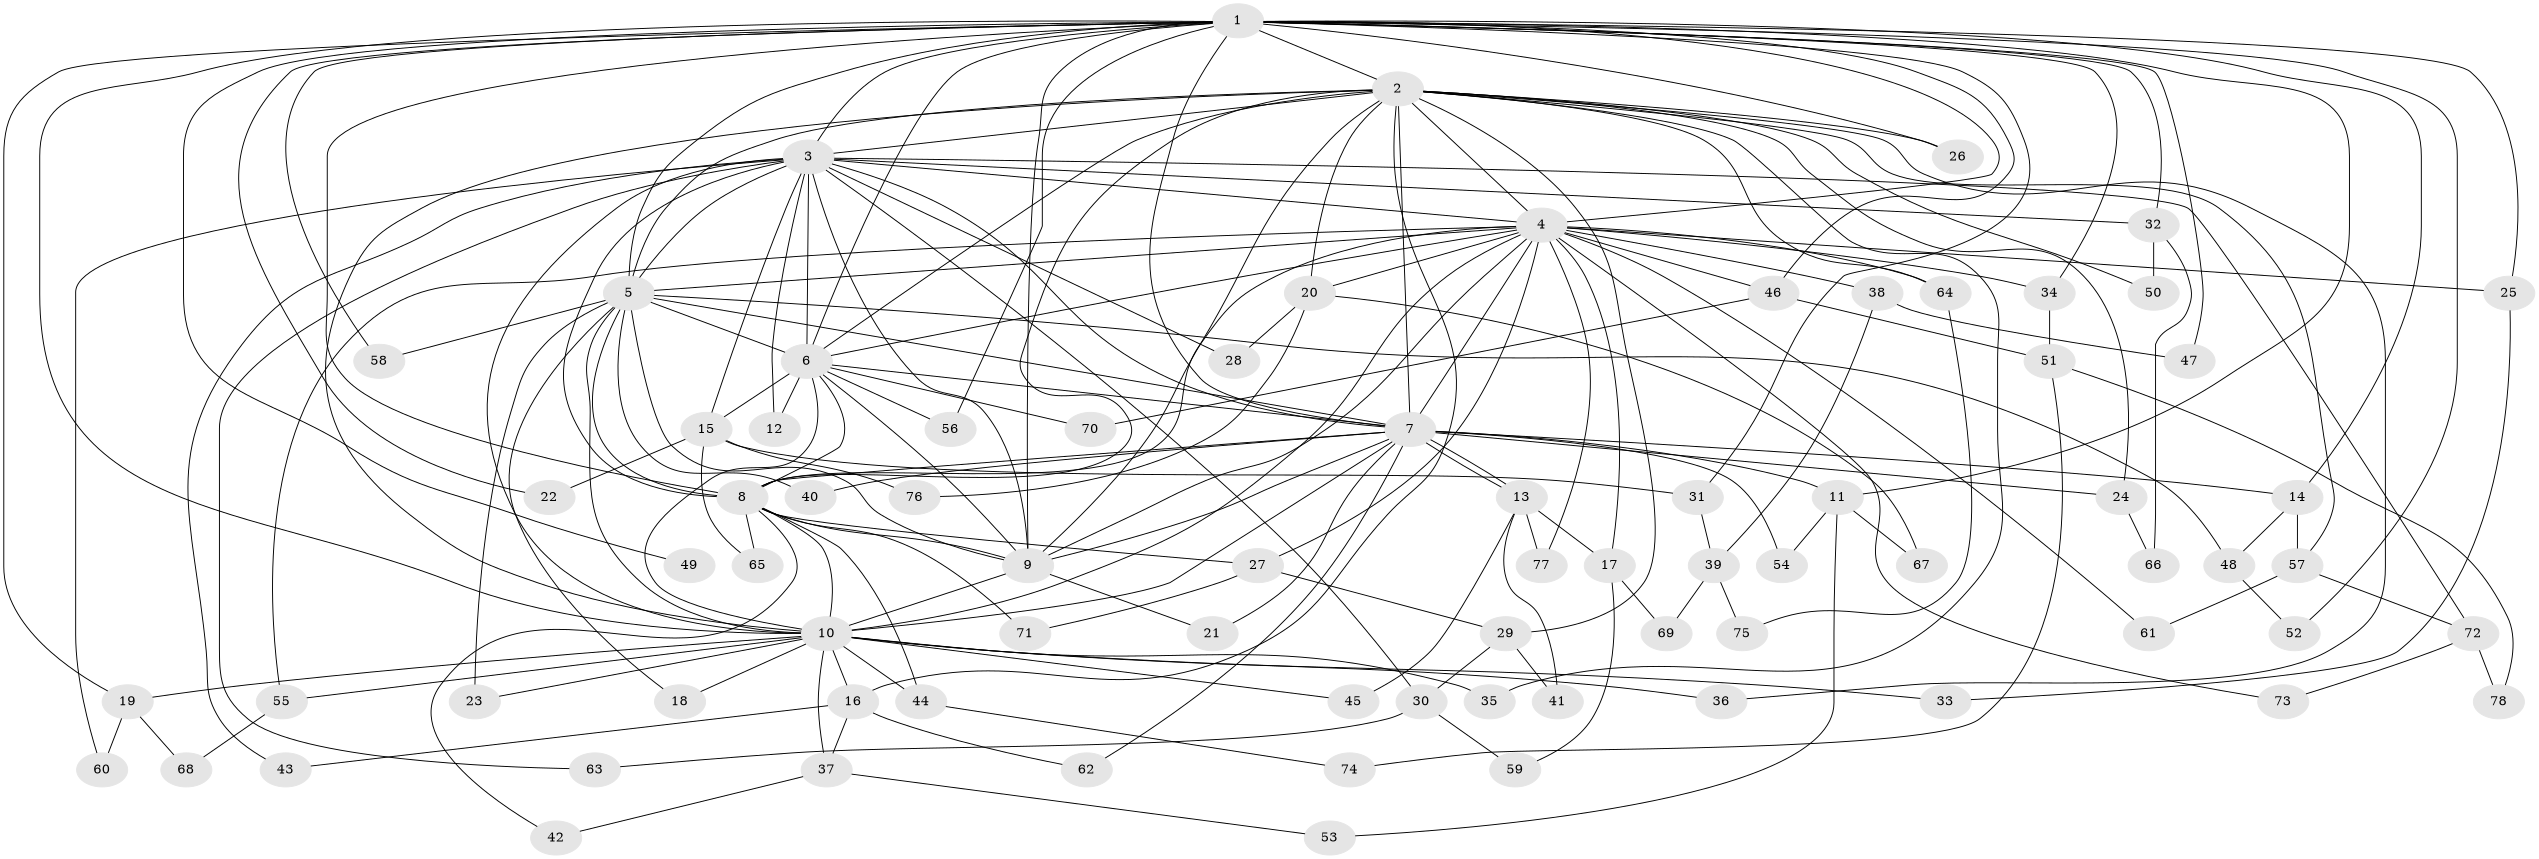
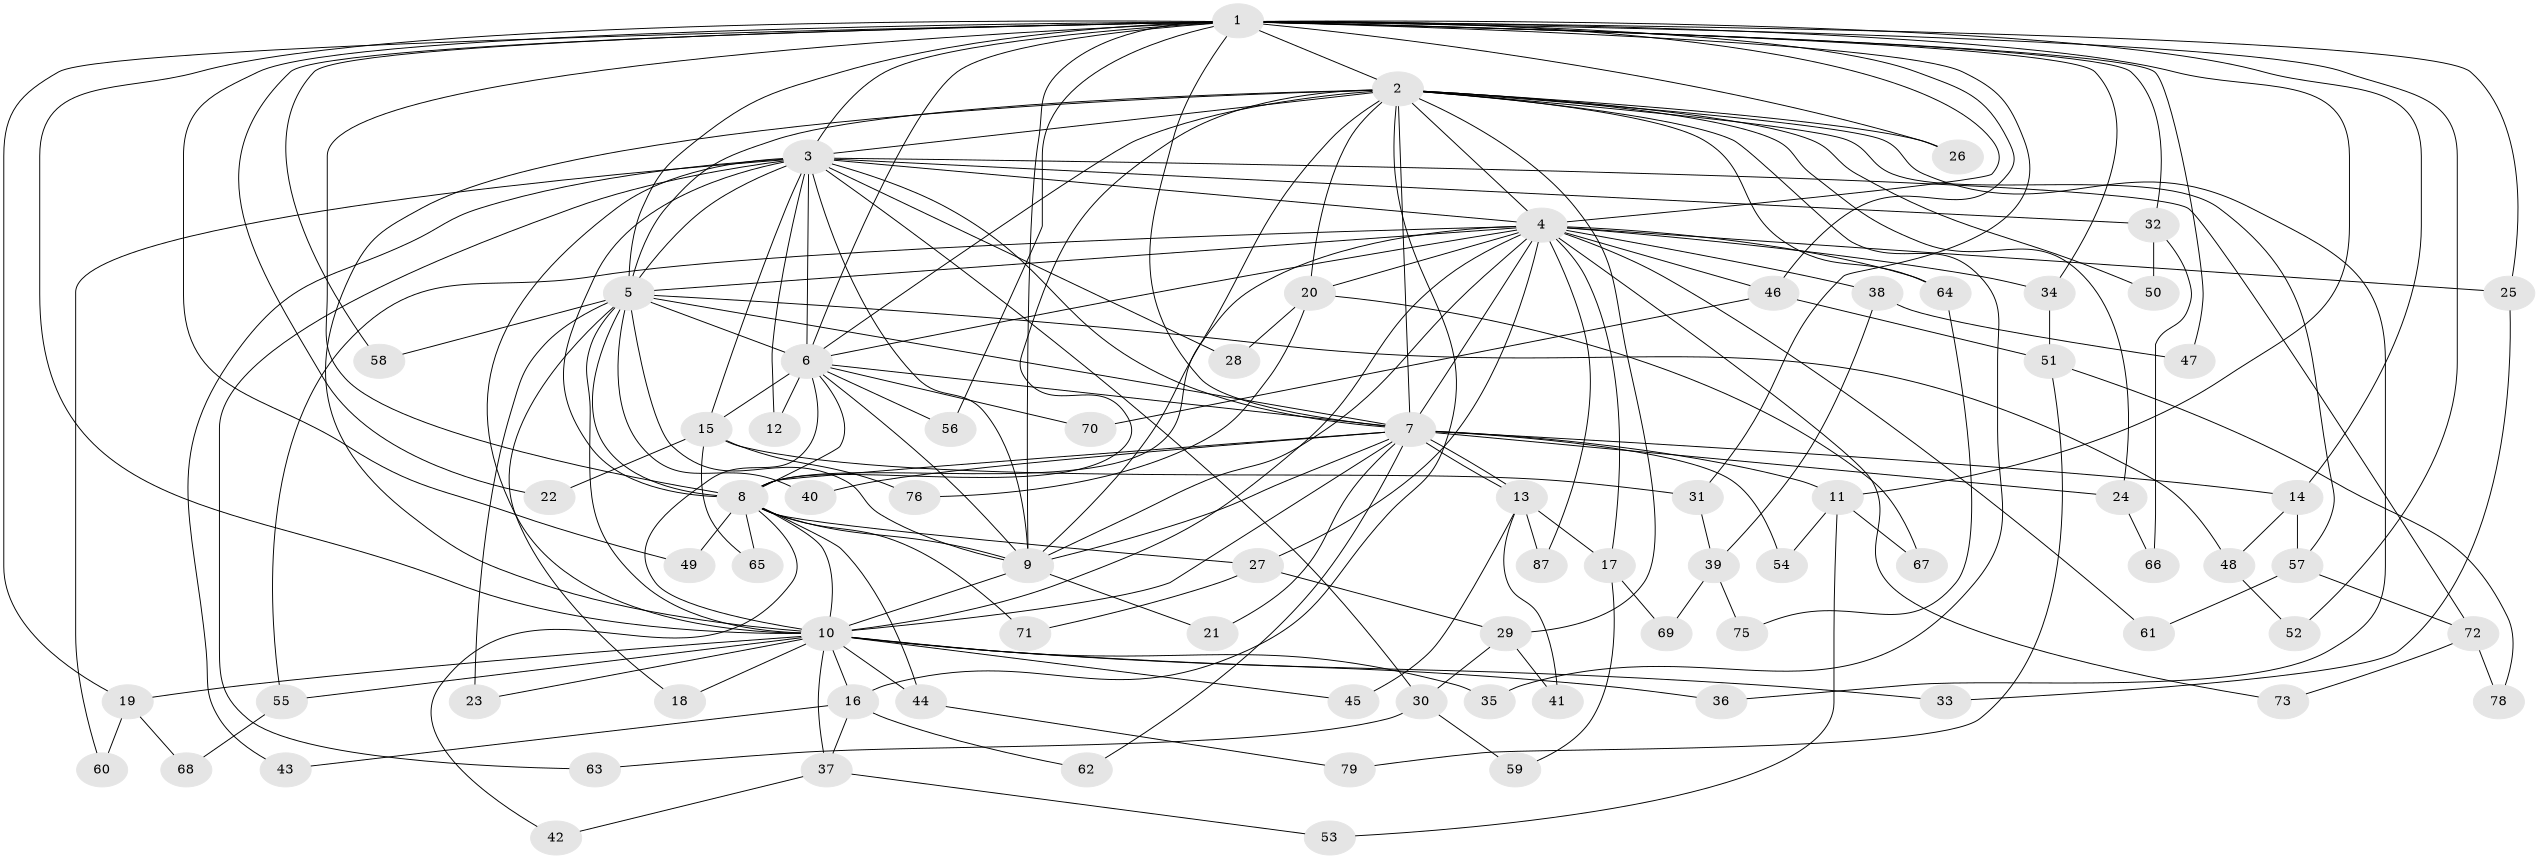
none -> (714, 534)
(1542, 566) -> (1542, 566)
(1350, 770) -> (1350, 770)
